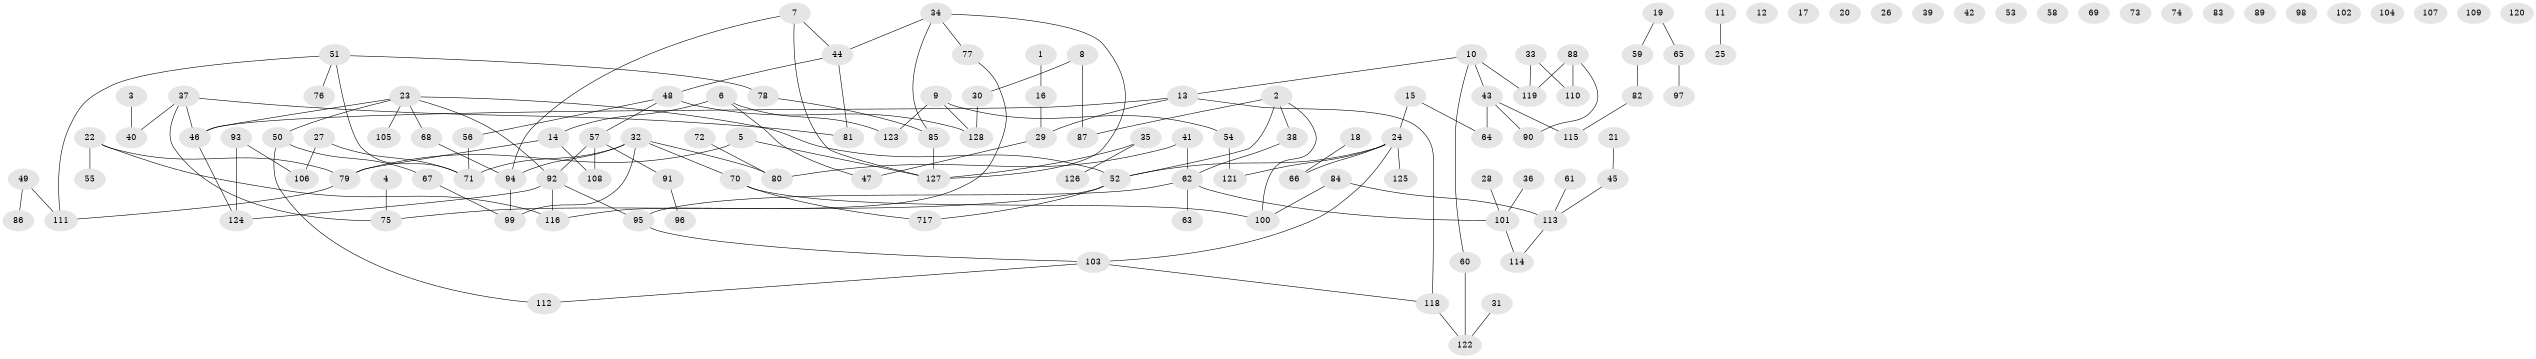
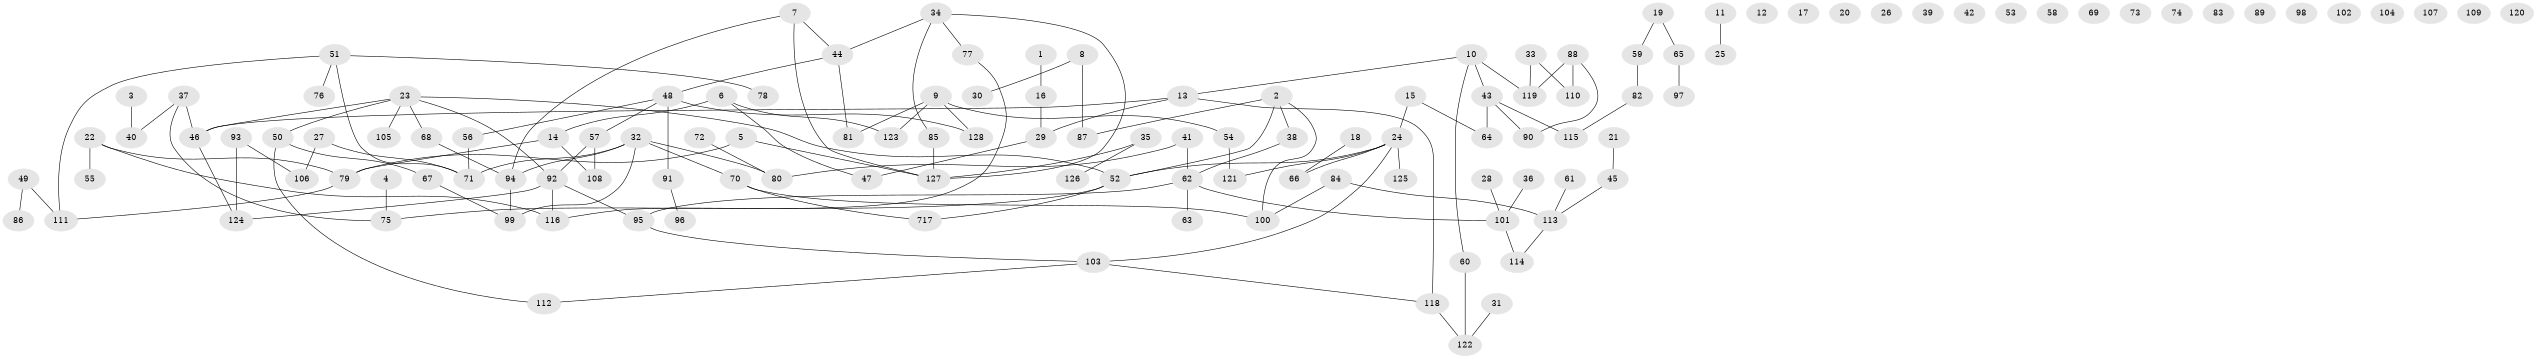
(822, 105) -> none
(532, 116) -> (886, 120)
(977, 117) -> none
(629, 157) -> (668, 138)
